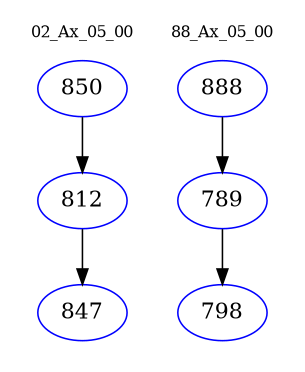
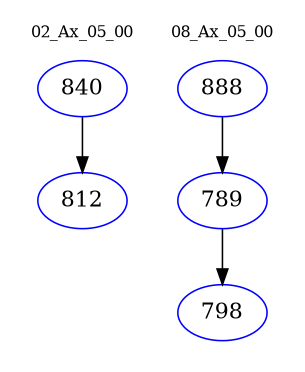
(222, 33) -> (222, 33)
(82, 89) -> (82, 89)
(82, 313) -> none
